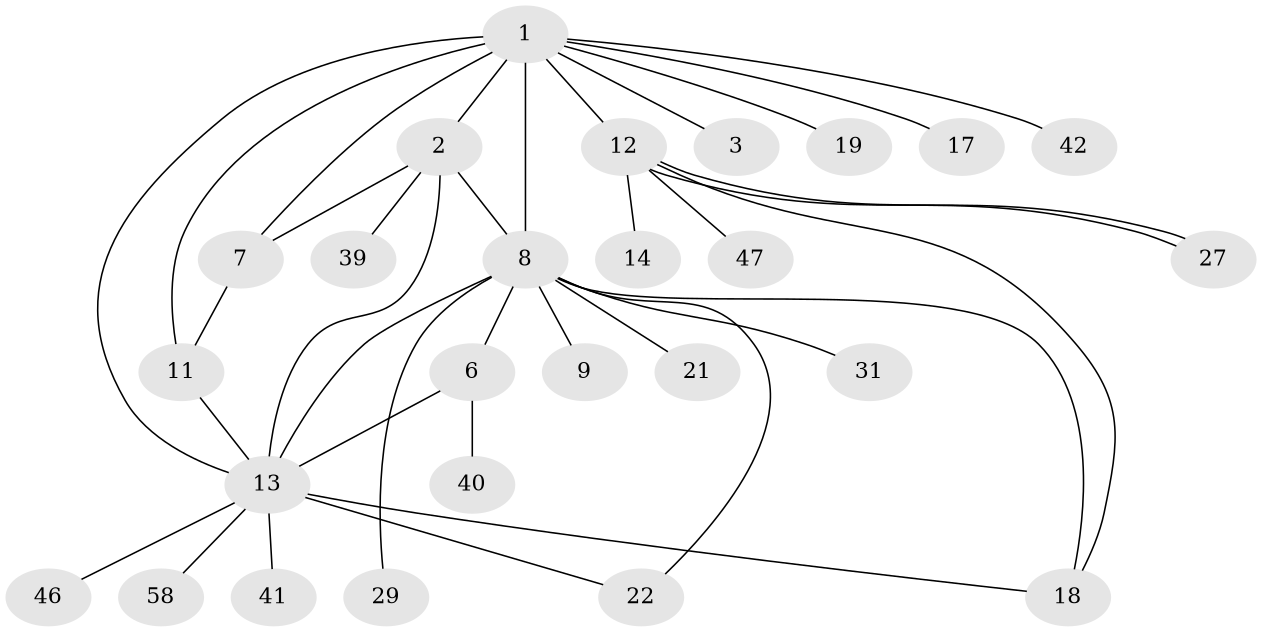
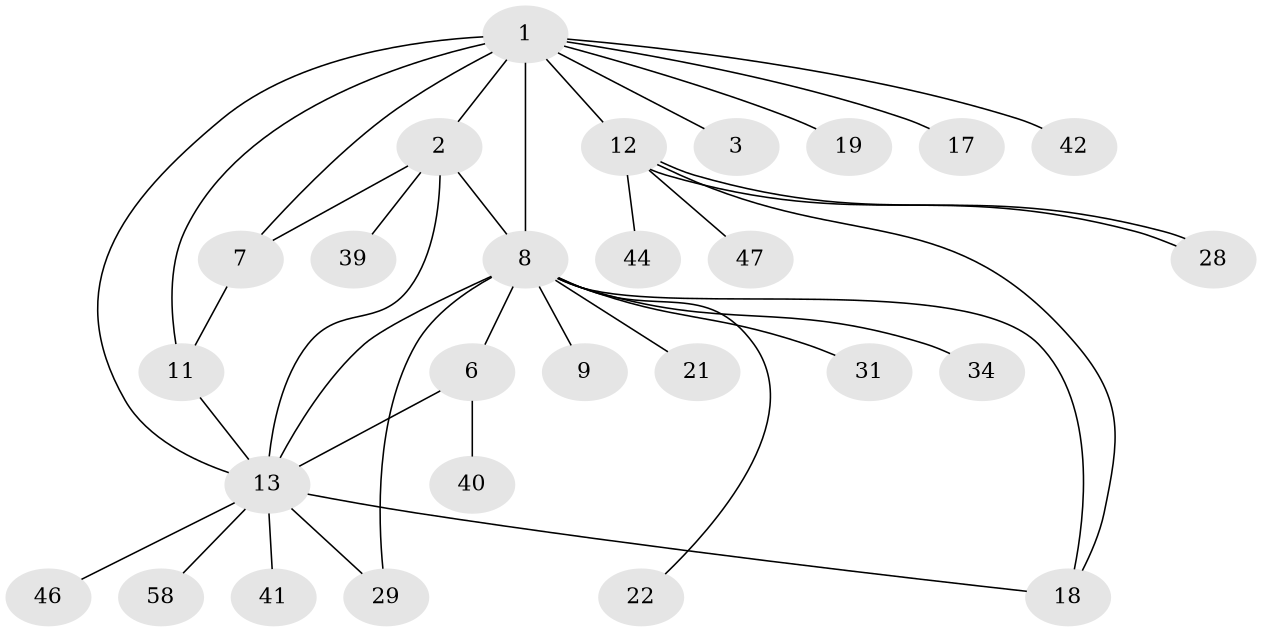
(638, 260) -> (638, 260)
(1214, 260) -> (1214, 260)
none -> (982, 372)
(454, 541) -> (327, 541)
